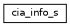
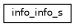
(35, 13) -> (37, 13)
